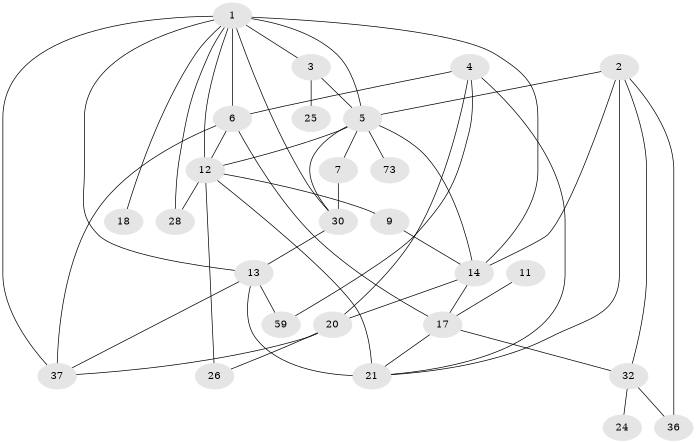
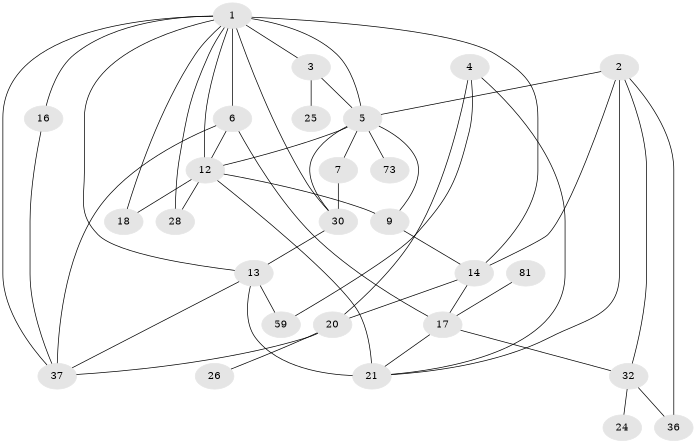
(351, 92) -> none
none -> (44, 119)
(445, 184) -> (417, 162)
(210, 273) -> (165, 196)
(526, 273) -> (526, 273)
